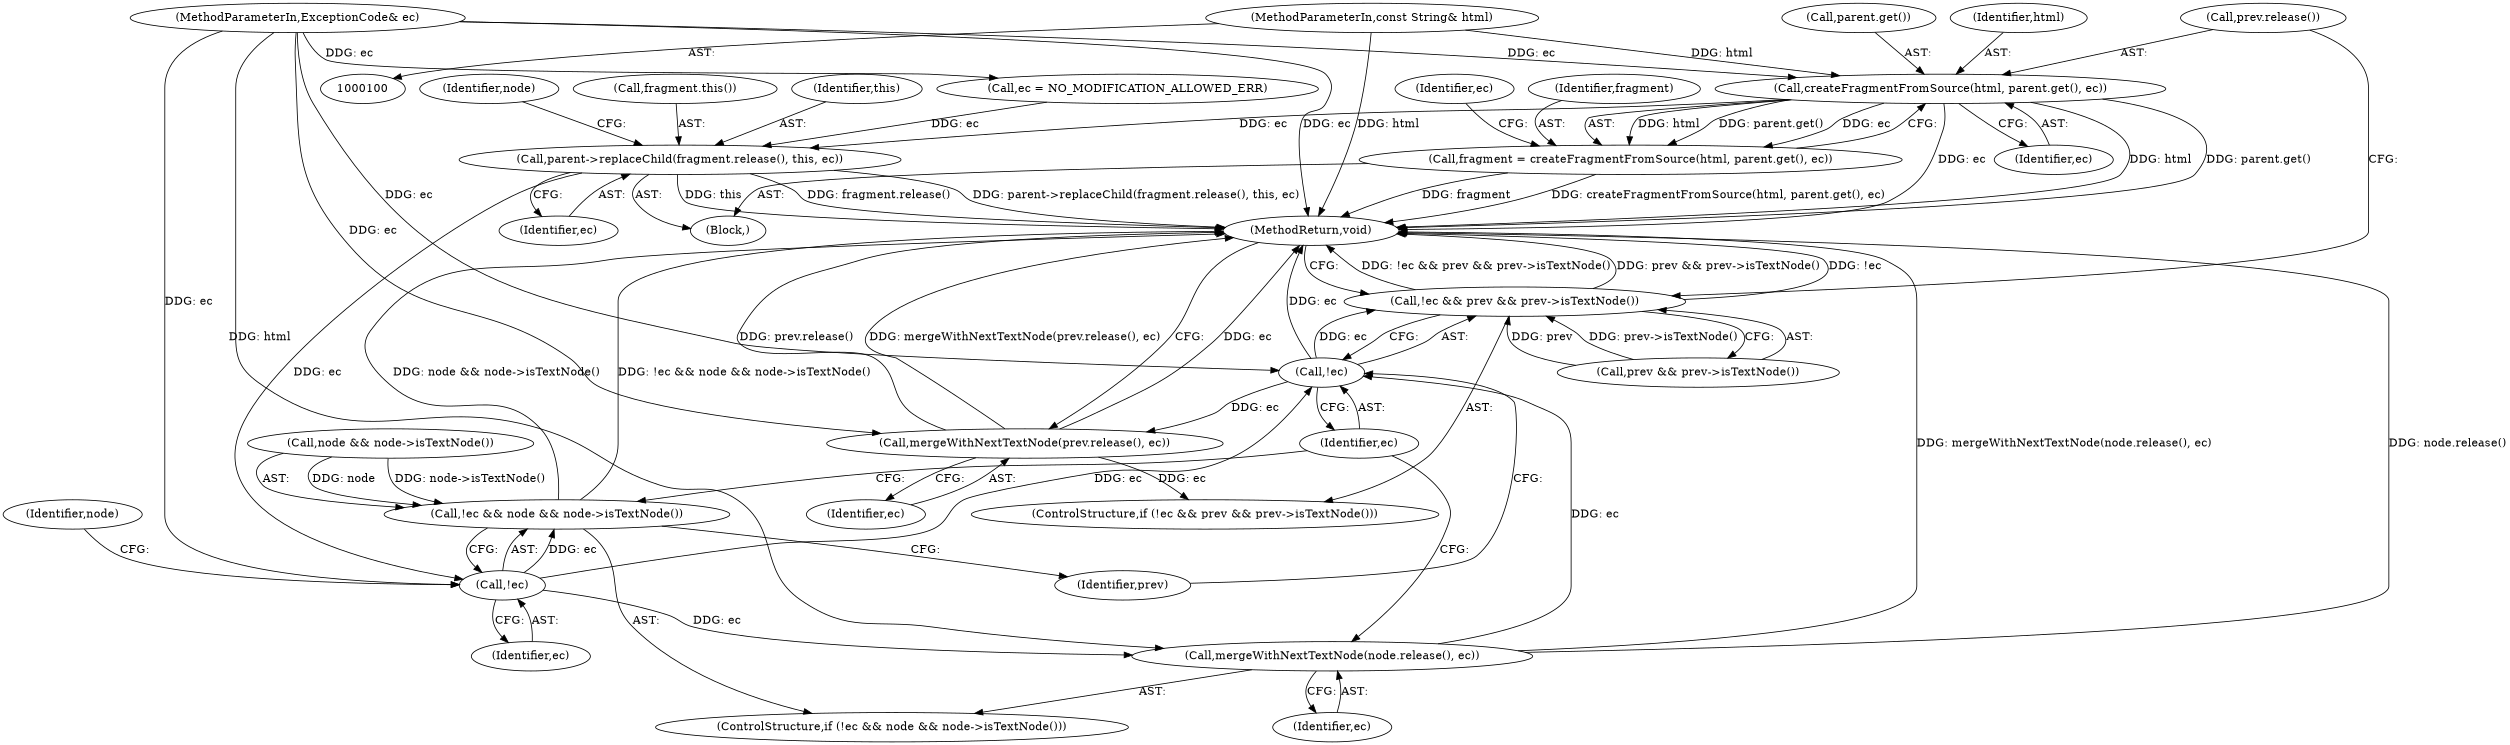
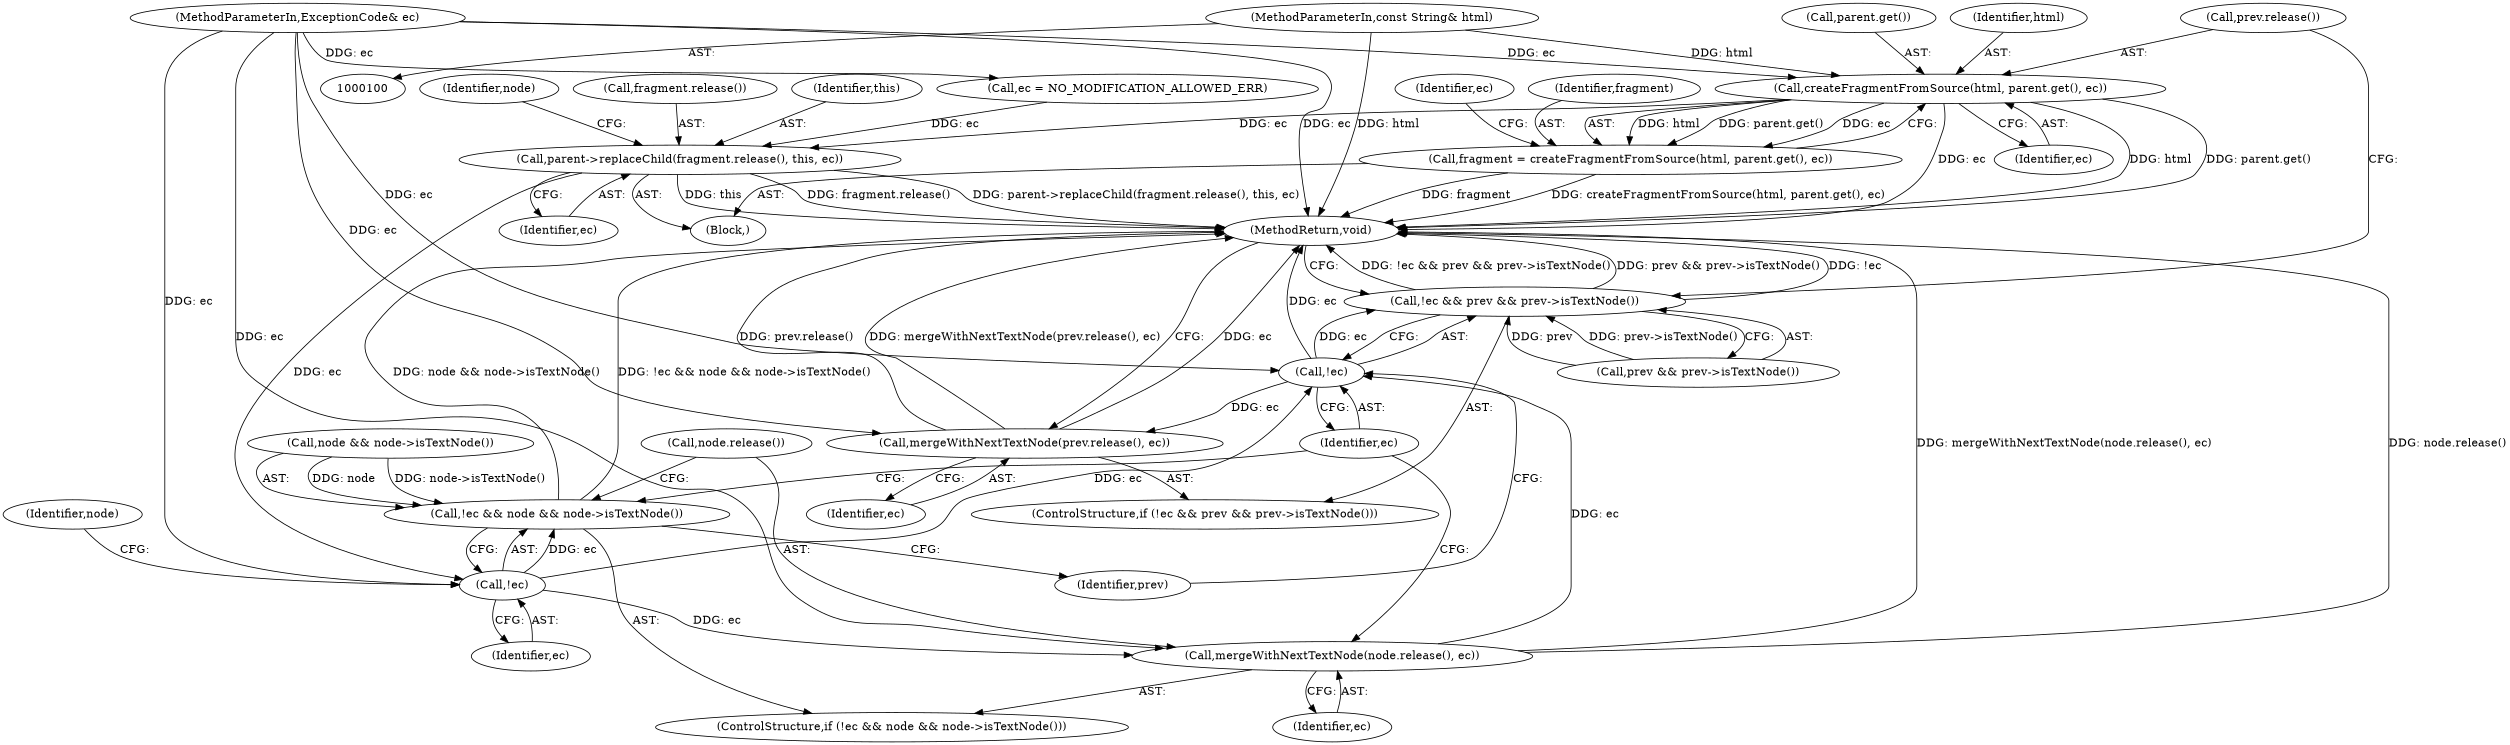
(675, 89) -> (675, 89)
(260, 337) -> (260, 337)
none -> (727, 444)
(1182, 479) -> (1182, 479)
